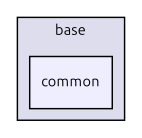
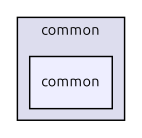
(71, 31) -> (71, 31)
